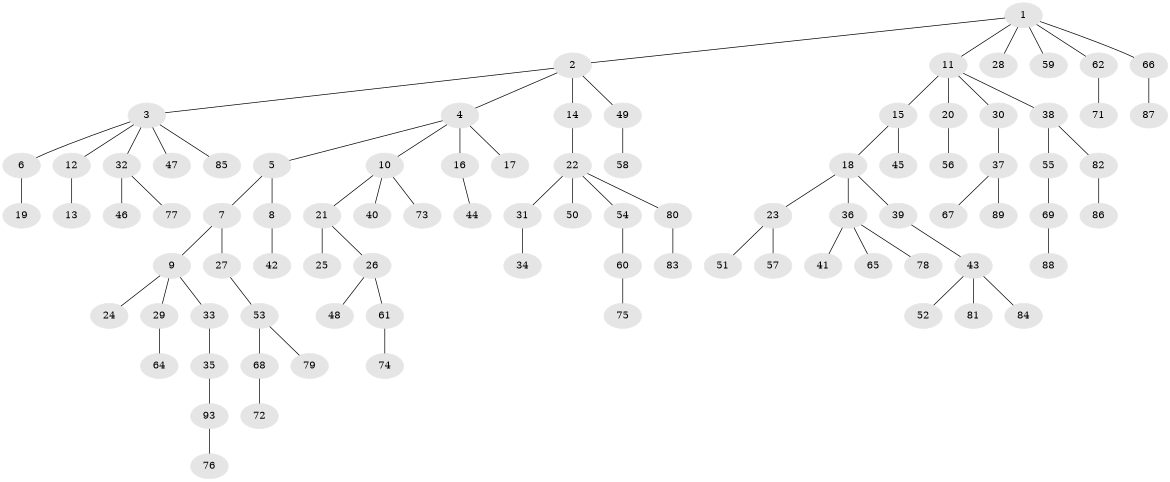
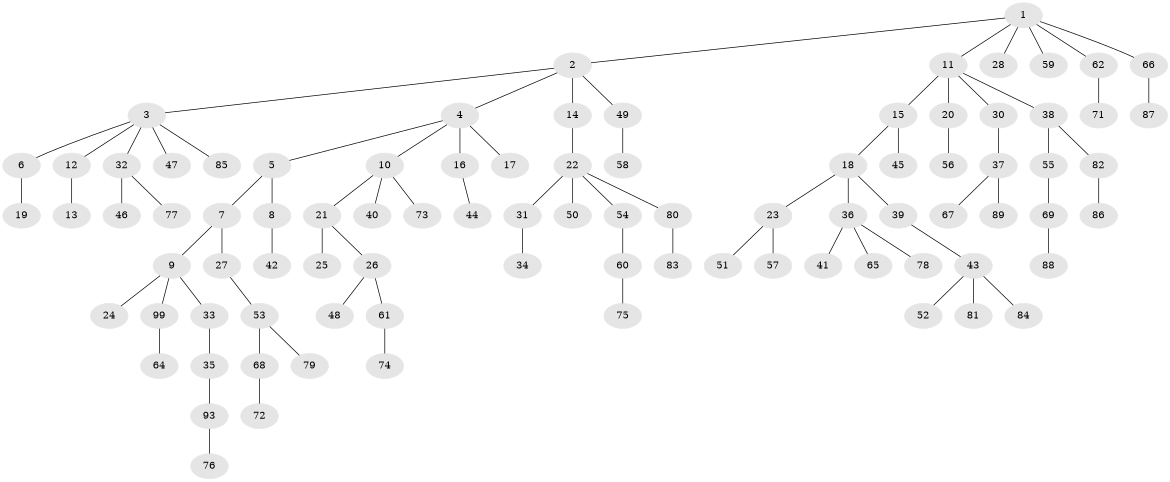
(159, 316) -> (159, 316)
